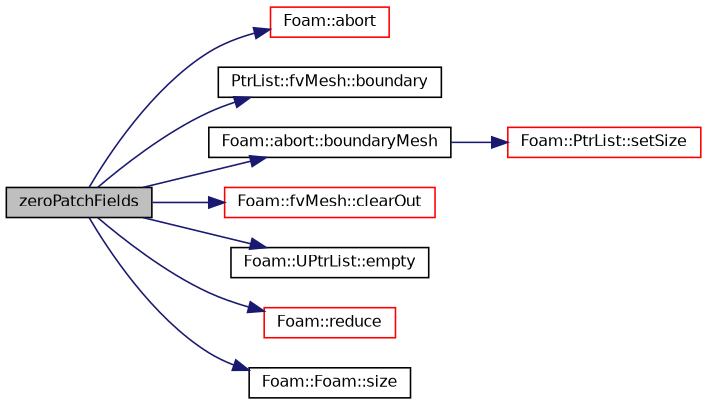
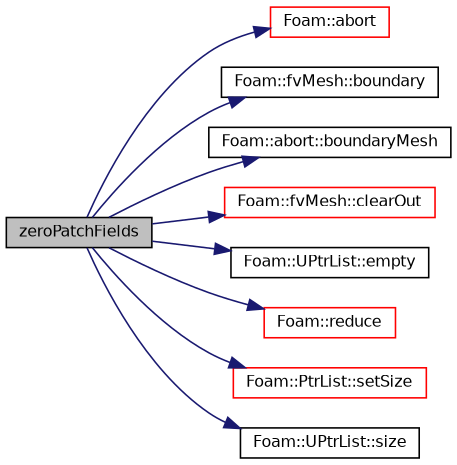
(330, 82) -> (330, 82)
(471, 142) -> (154, 313)
(330, 383) -> (330, 443)
